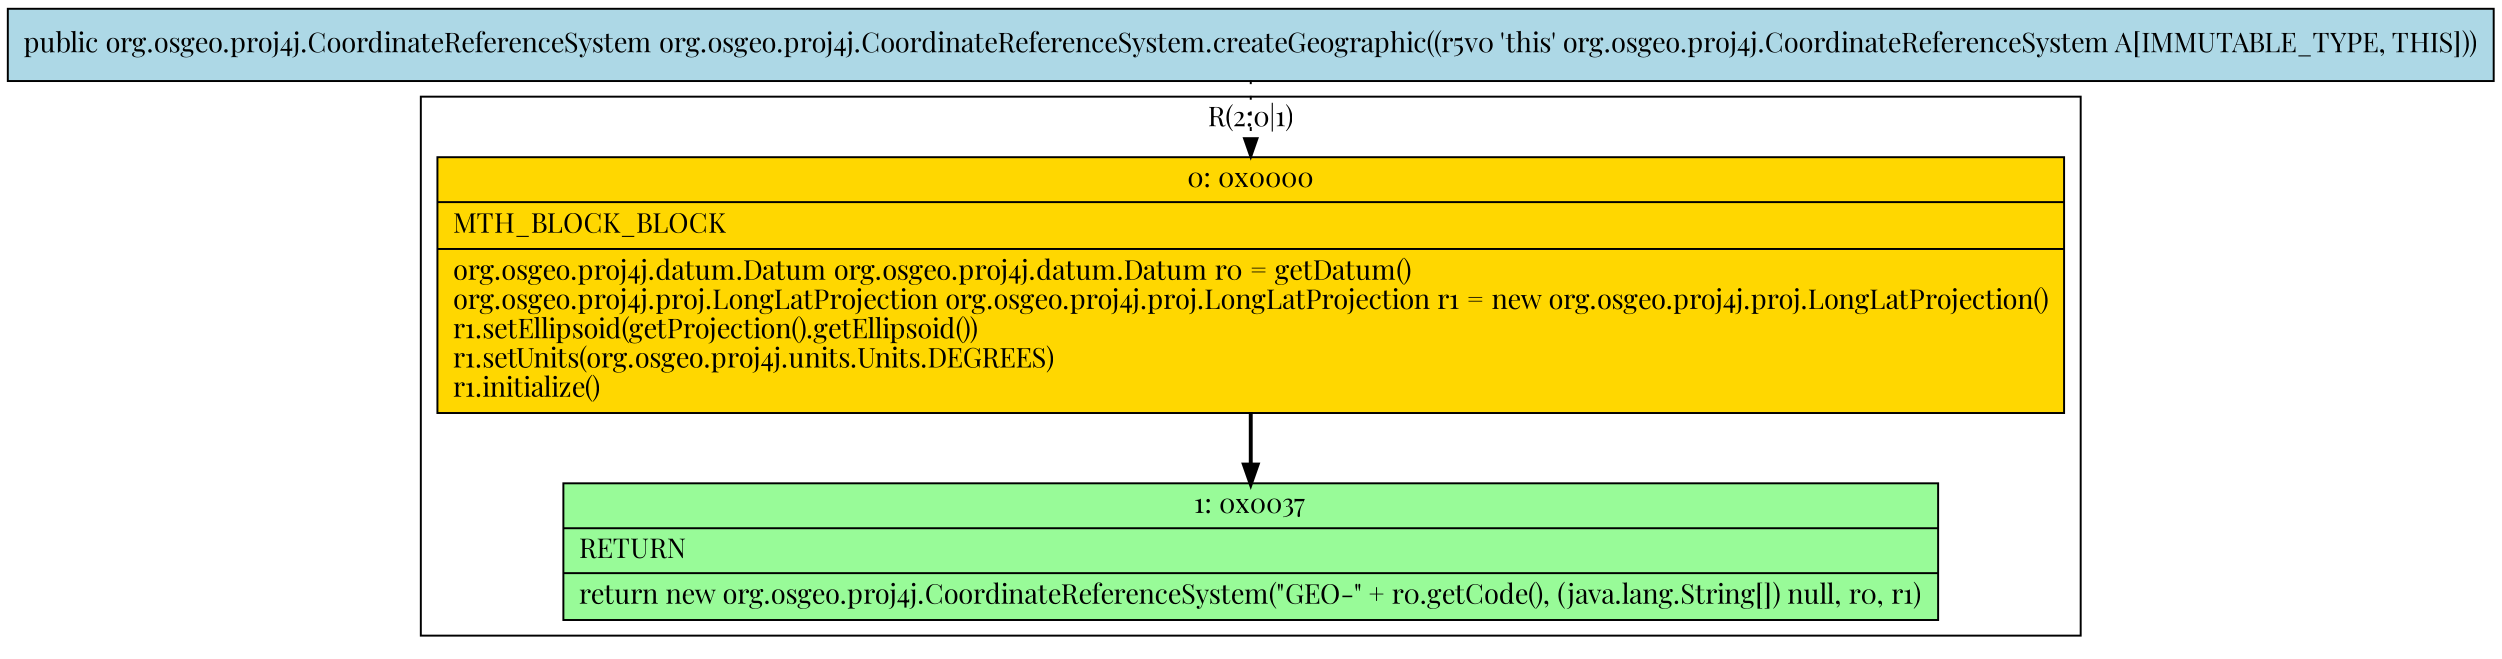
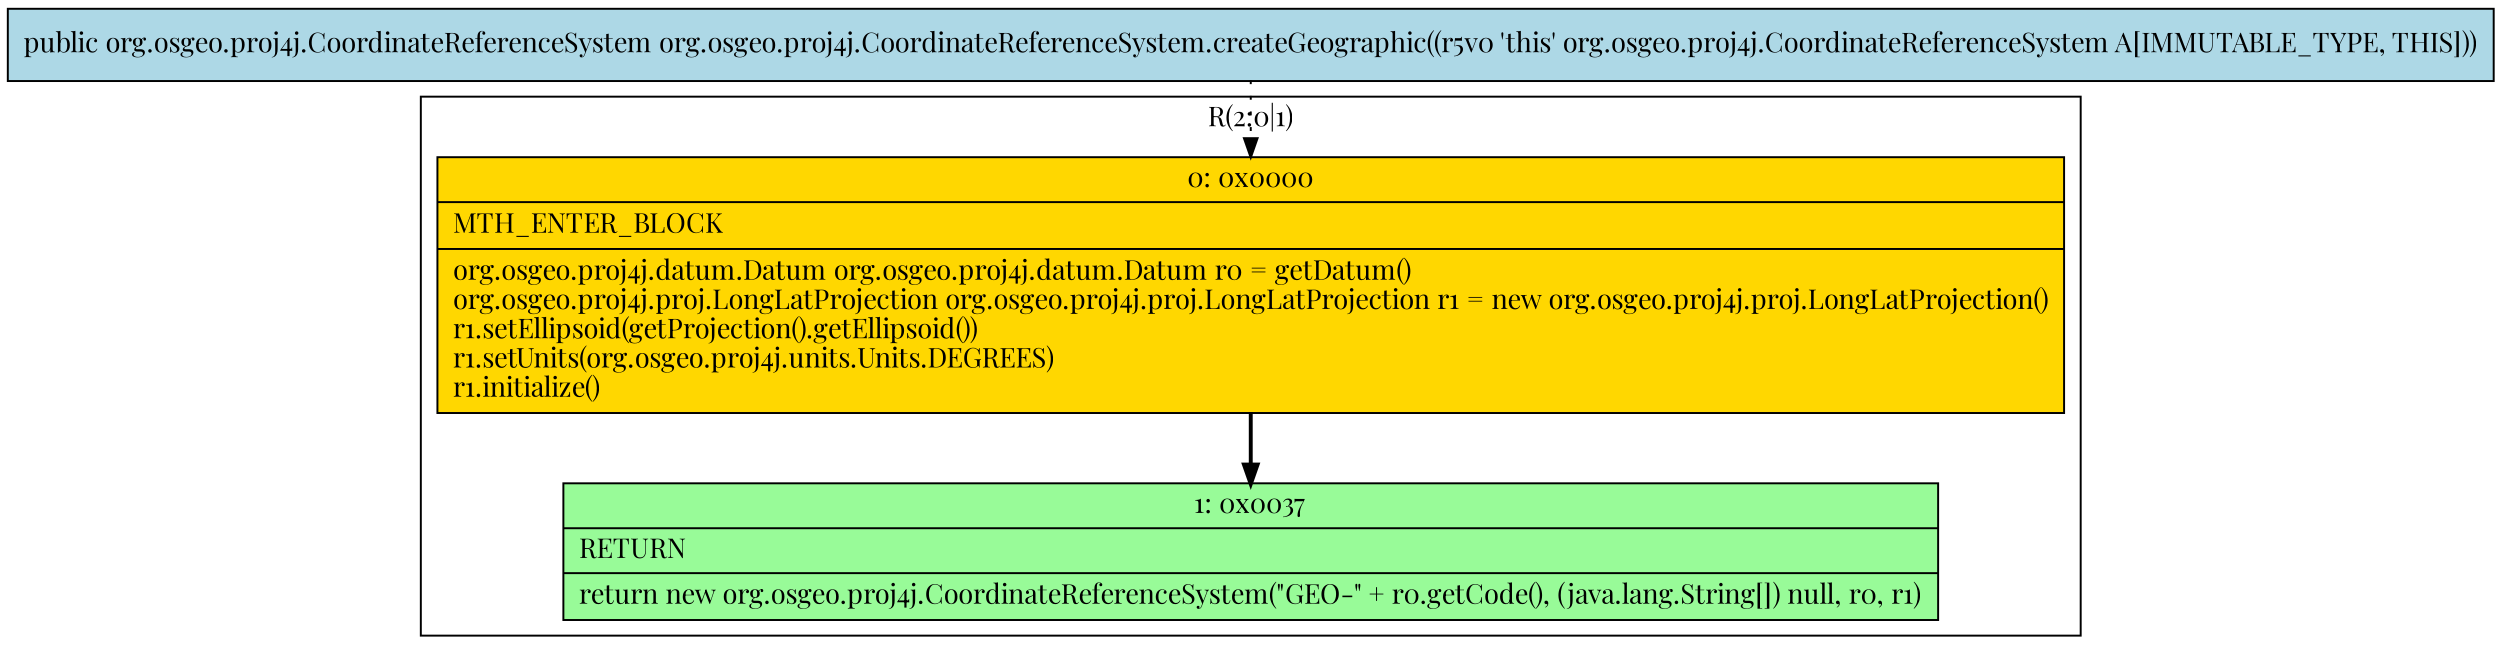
(590, 225) -> (589, 225)
